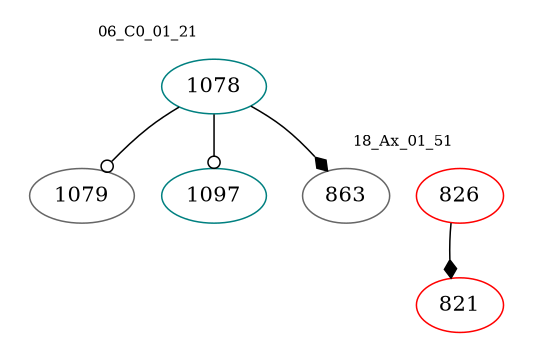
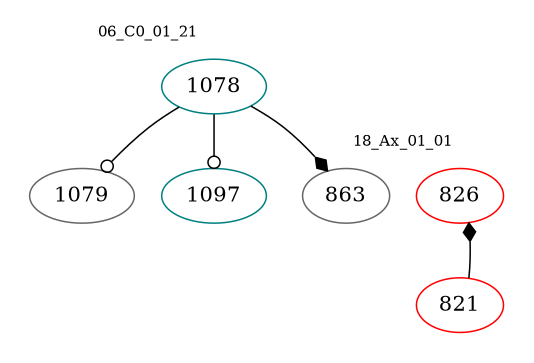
(403, 142) -> (403, 142)
(450, 241) -> (470, 260)
